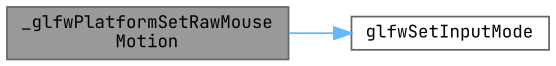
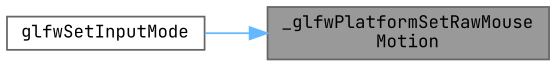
(311, 33) -> (227, 33)
